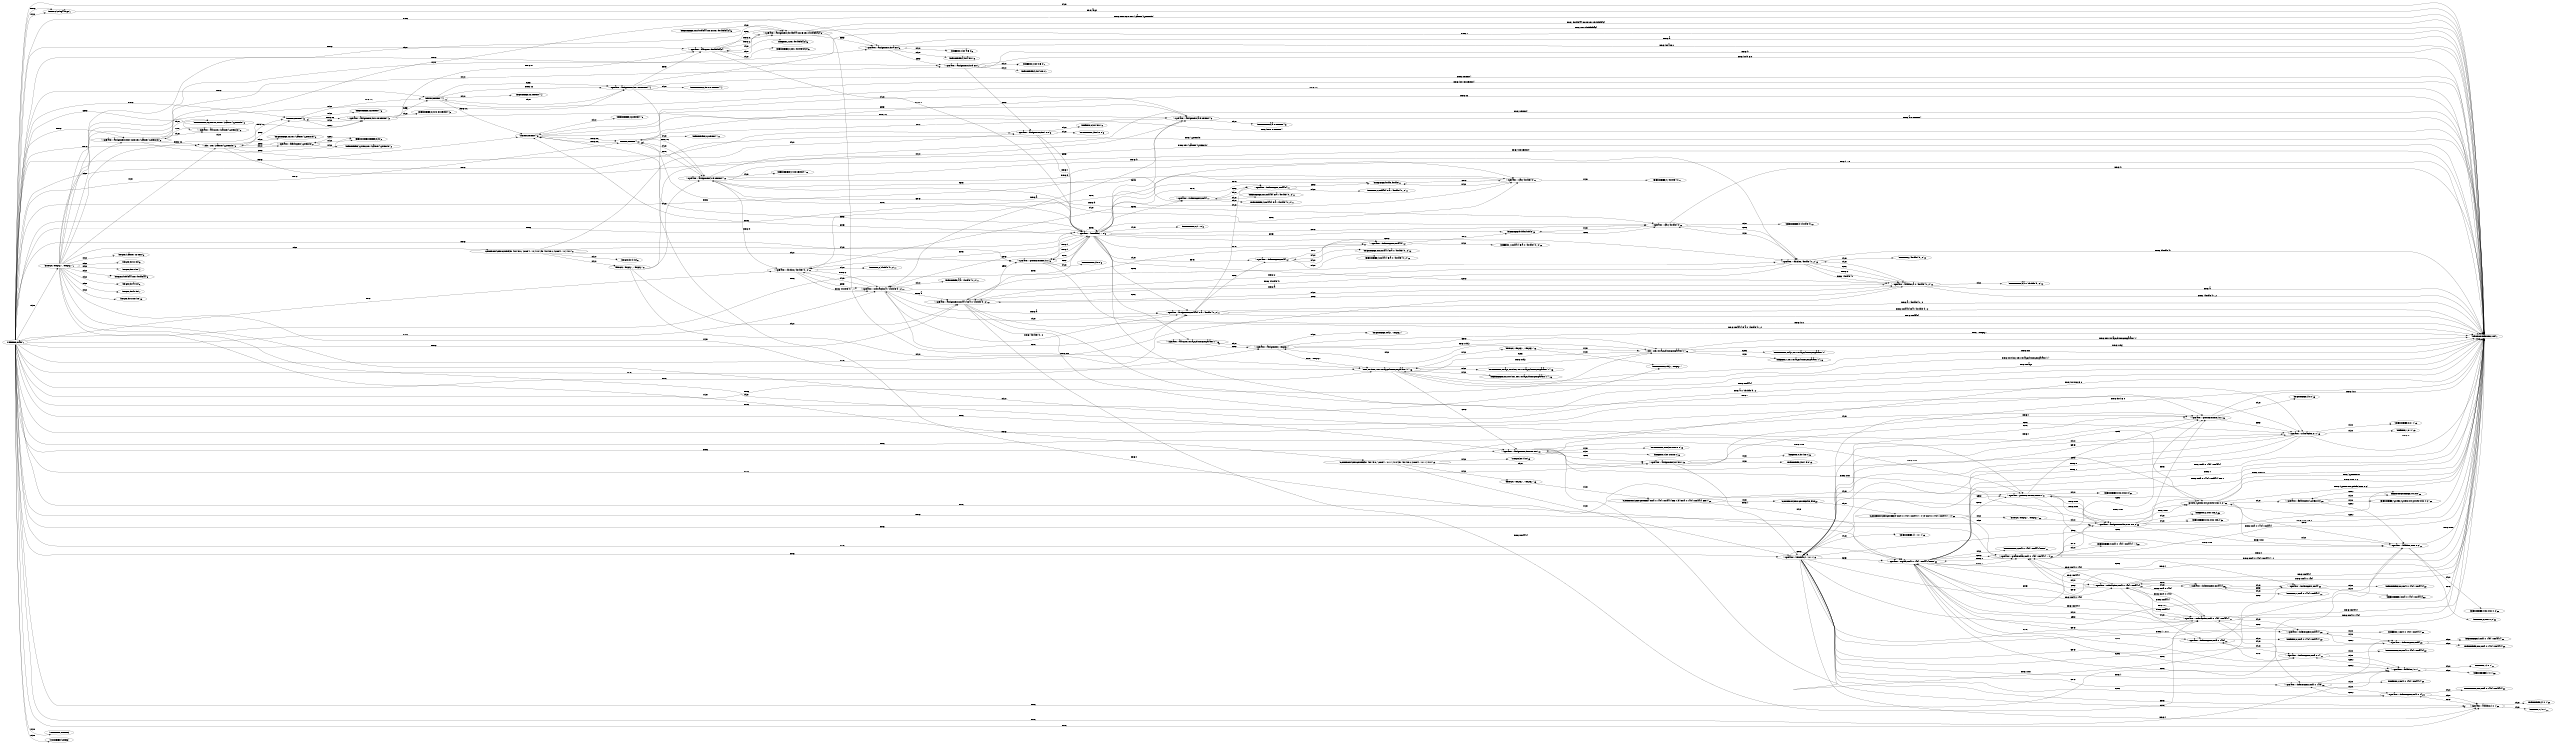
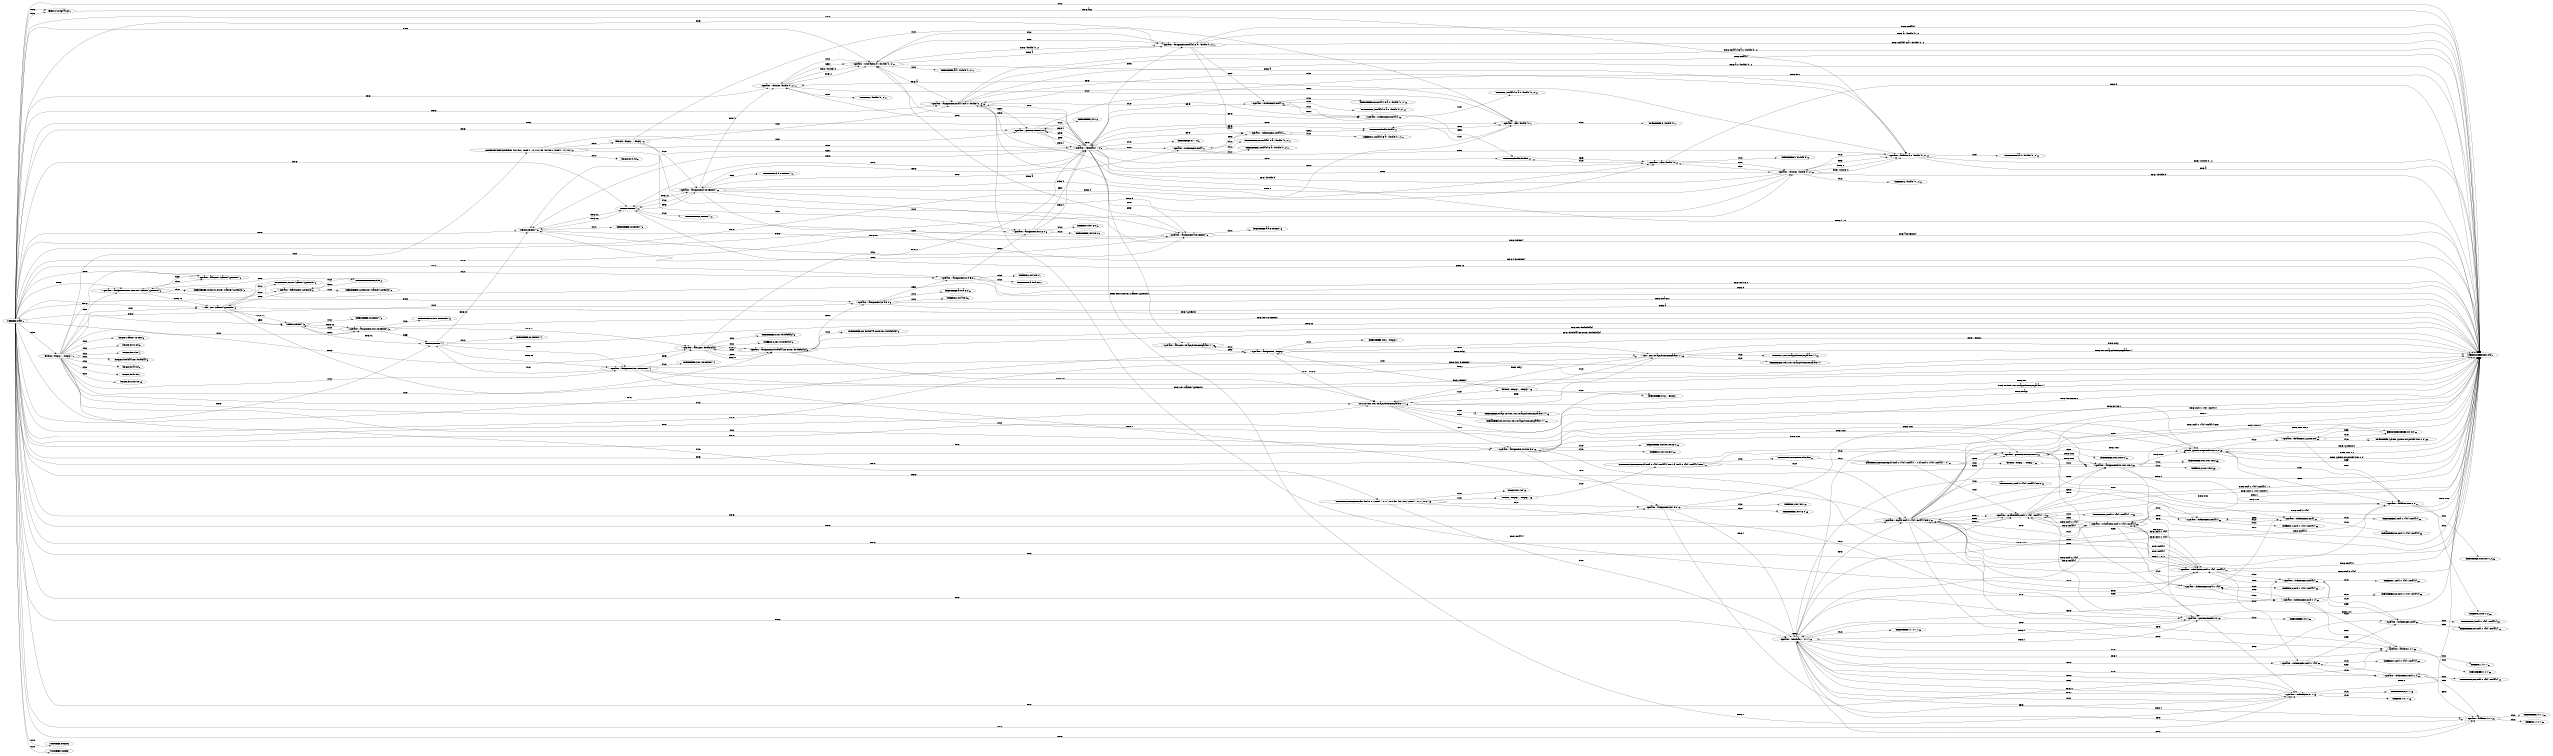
(749, 26) -> (820, 336)
(1745, 351) -> (1741, 358)
(2449, 586) -> (2444, 526)
